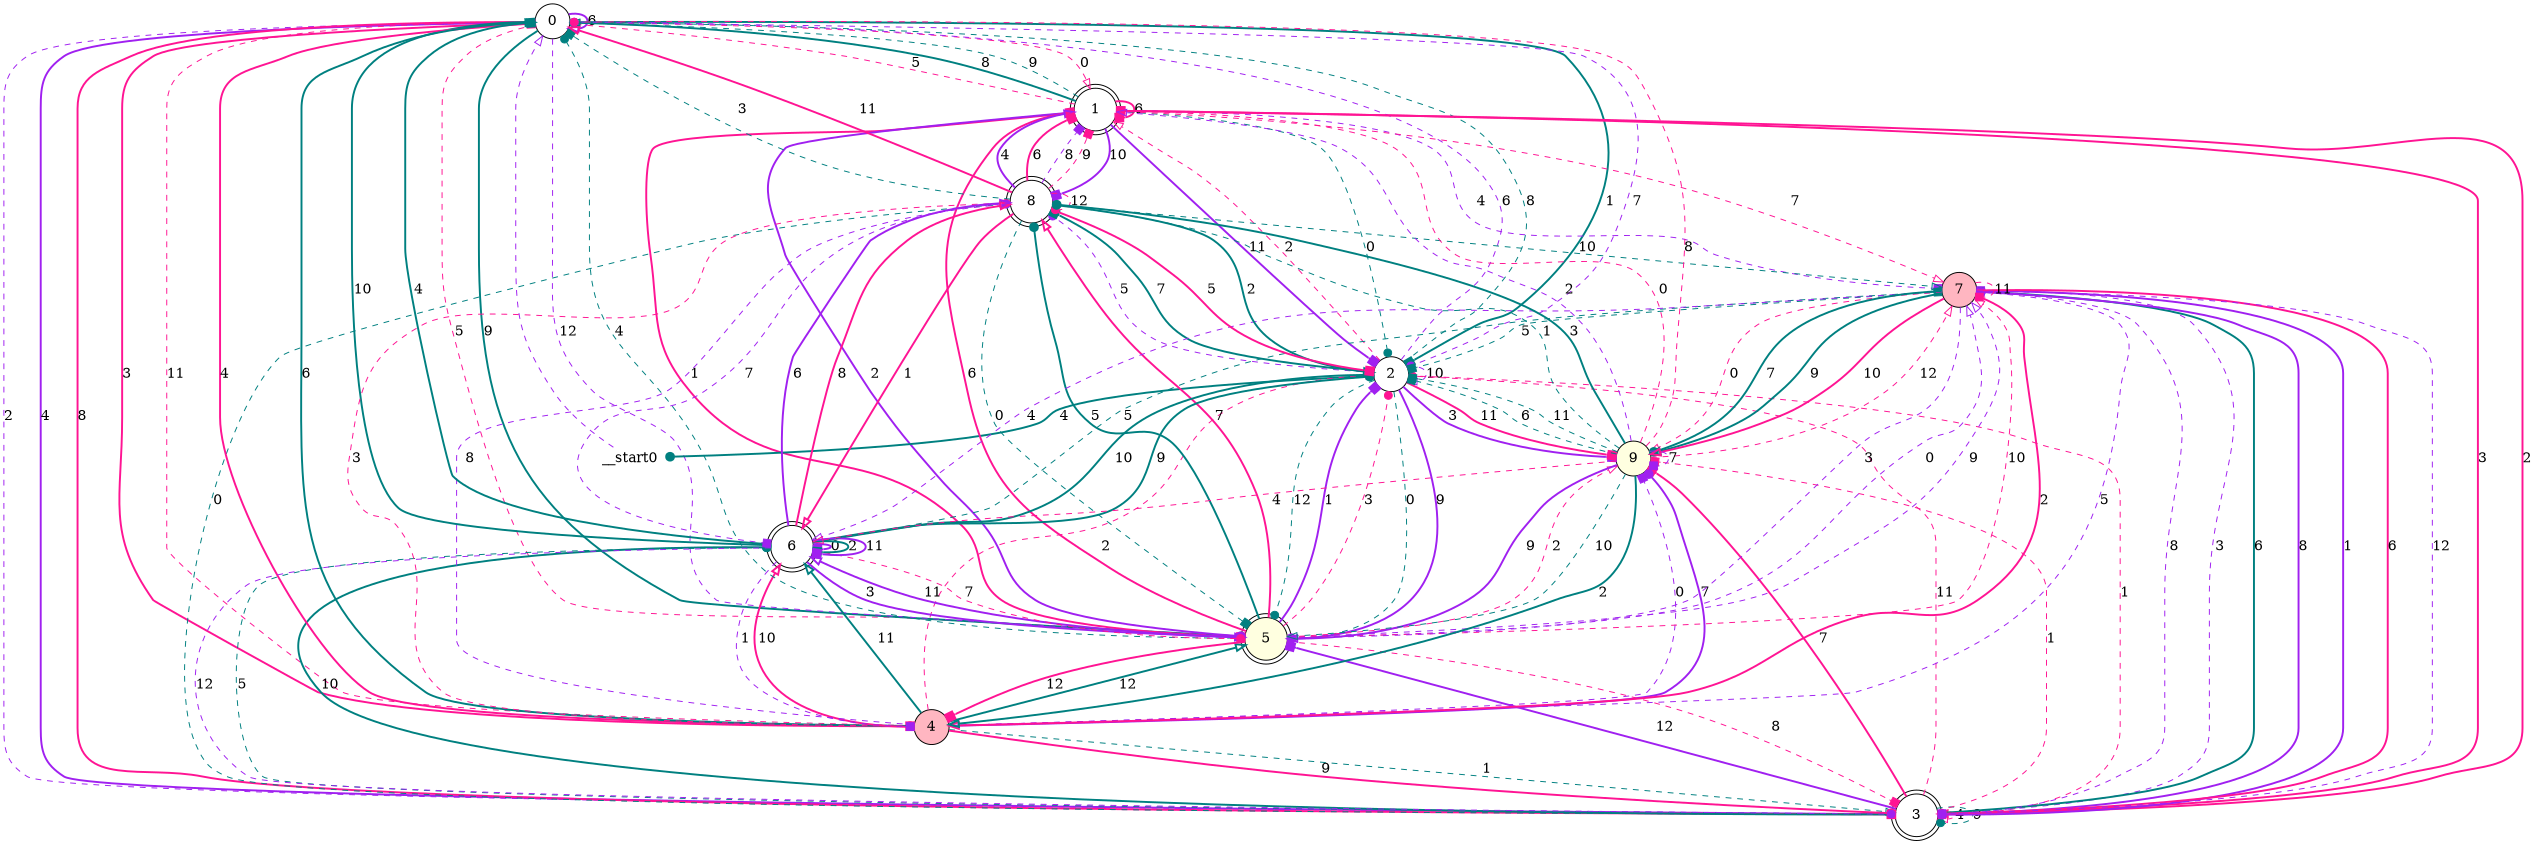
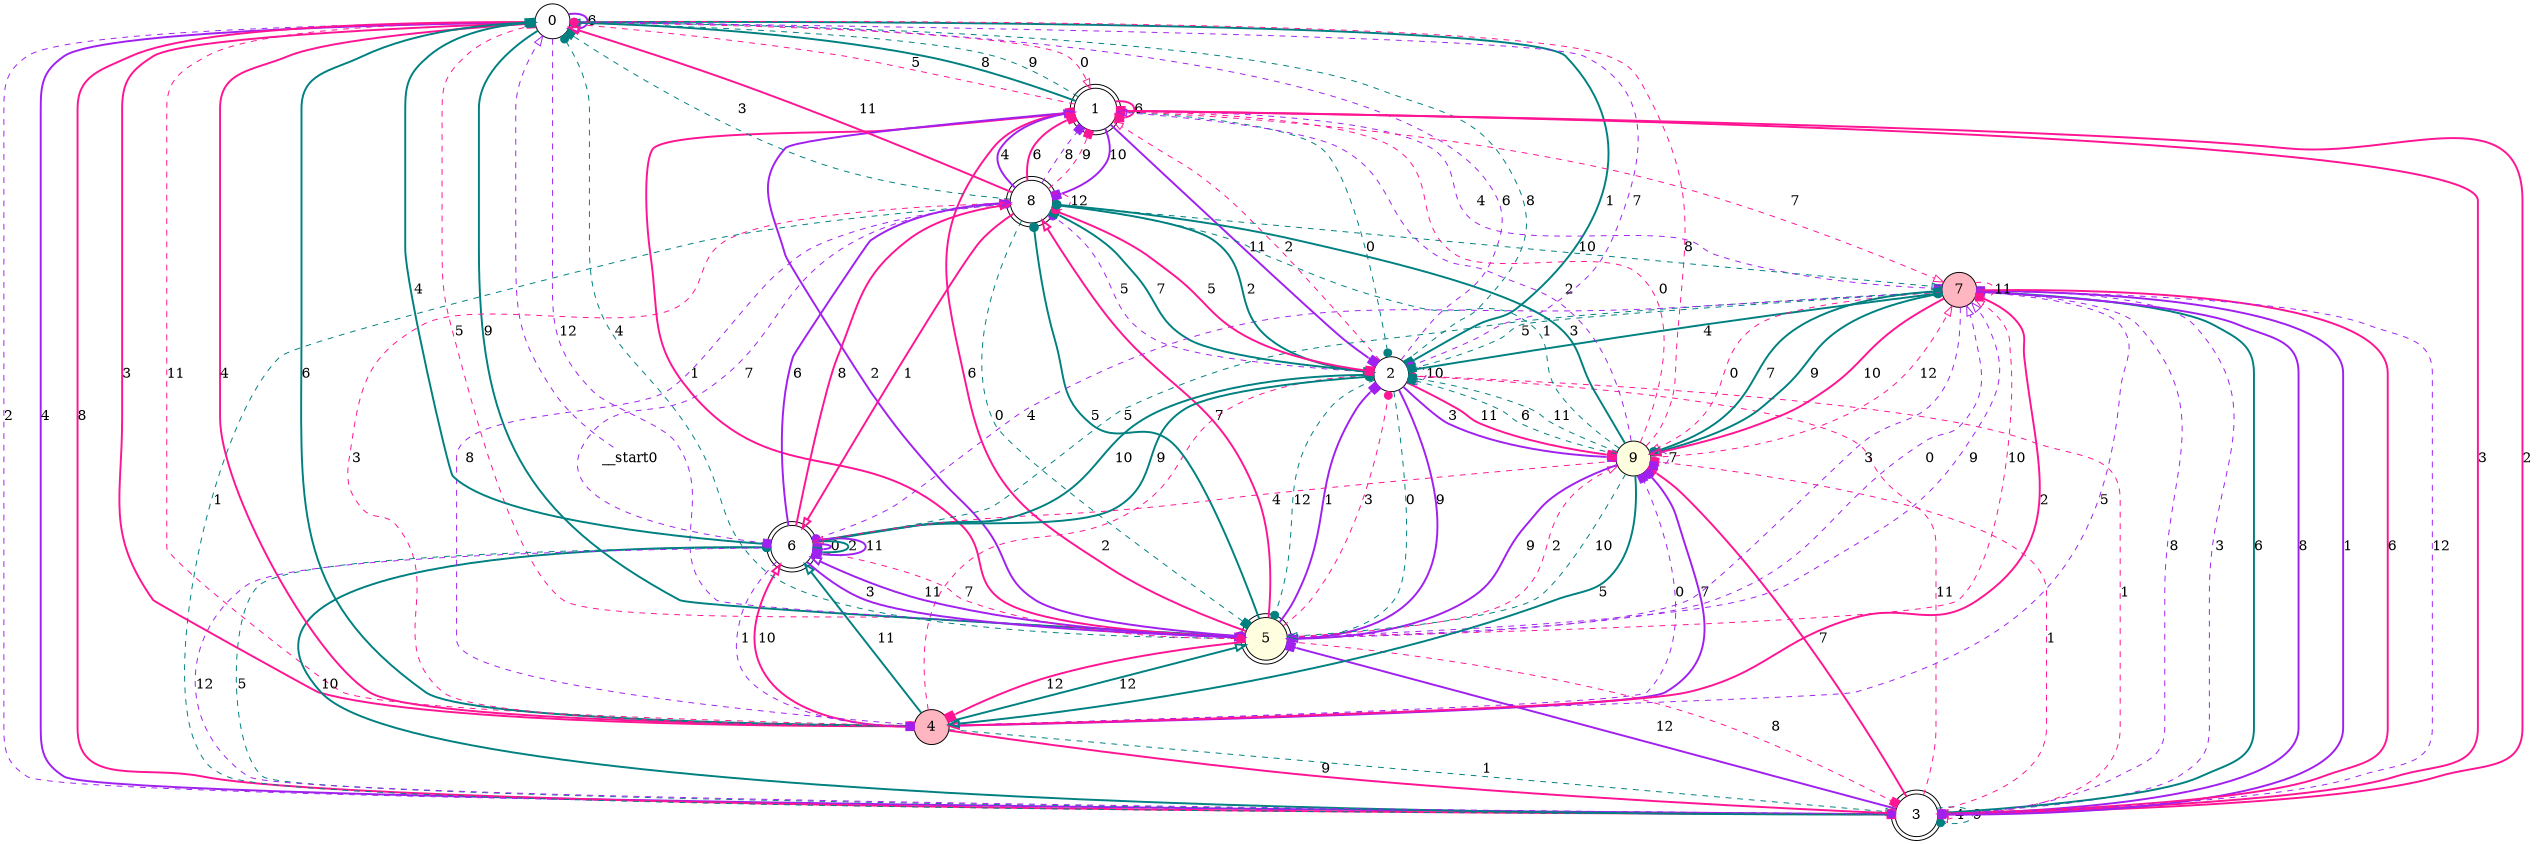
(1354, 311) -> (1354, 311)
(357, 360) -> none
(1027, 426) -> (1671, 330)
(218, 501) -> (218, 501)
(1603, 593) -> (1603, 593)
